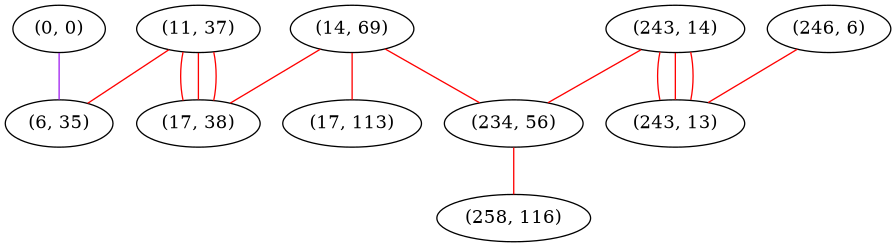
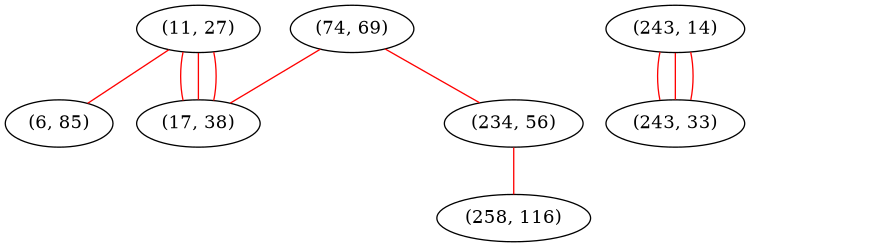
(59, 29) -> none
(198, 29) -> (198, 29)
(352, 29) -> (352, 29)
(829, 29) -> none
(595, 76) -> none
(59, 124) -> (59, 124)
(352, 124) -> none
(675, 124) -> (675, 124)
